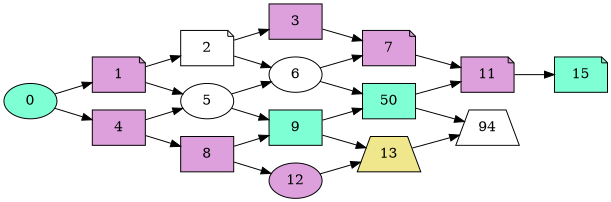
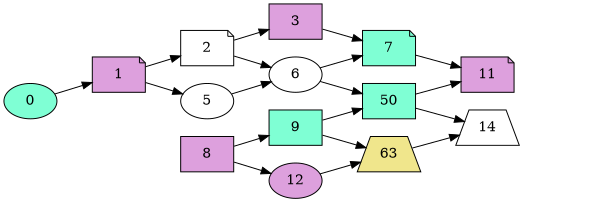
(389, 48) -> (389, 48)
(581, 75) -> none
(246, 113) -> none
(119, 128) -> none
(488, 128) -> (488, 128)
(389, 154) -> (389, 154)
